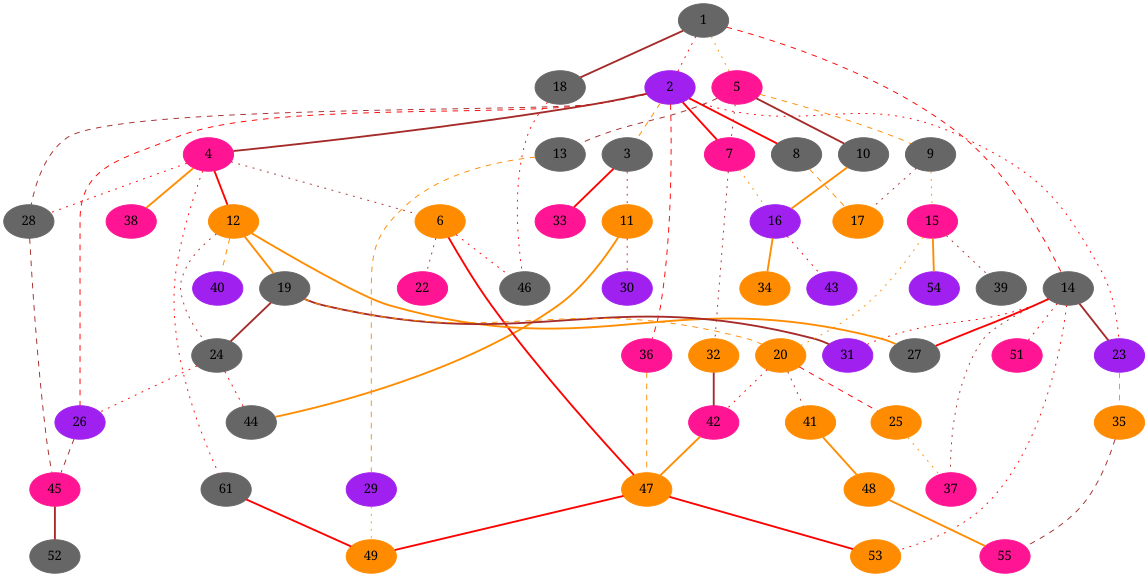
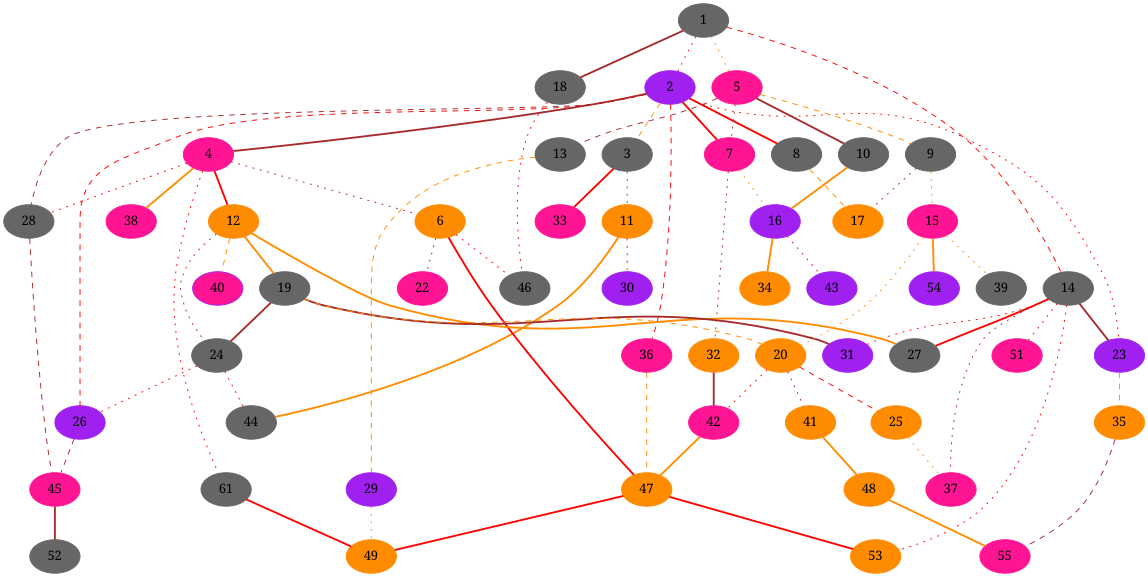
(967, 255) -> (967, 255)
(218, 288) -> (218, 288)
